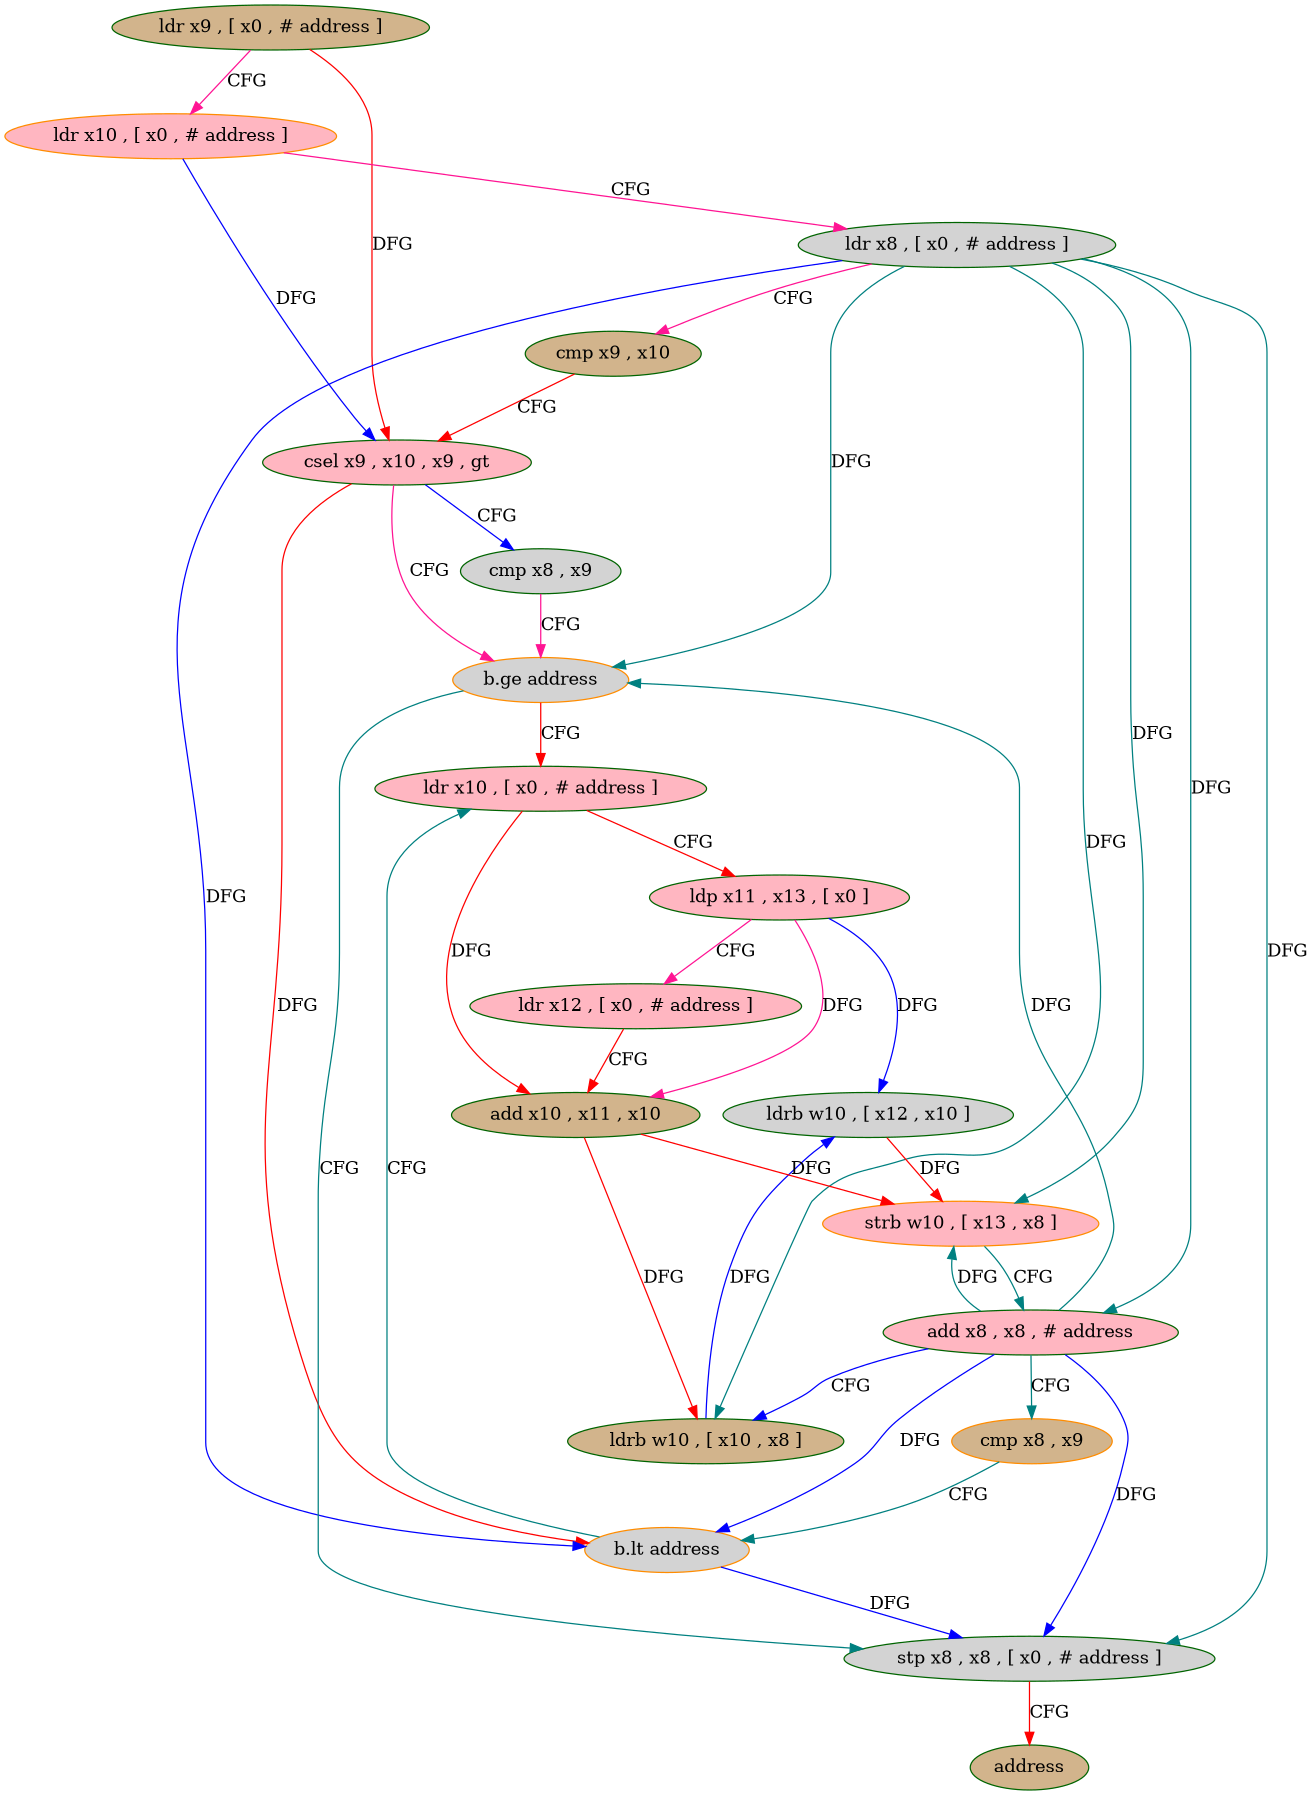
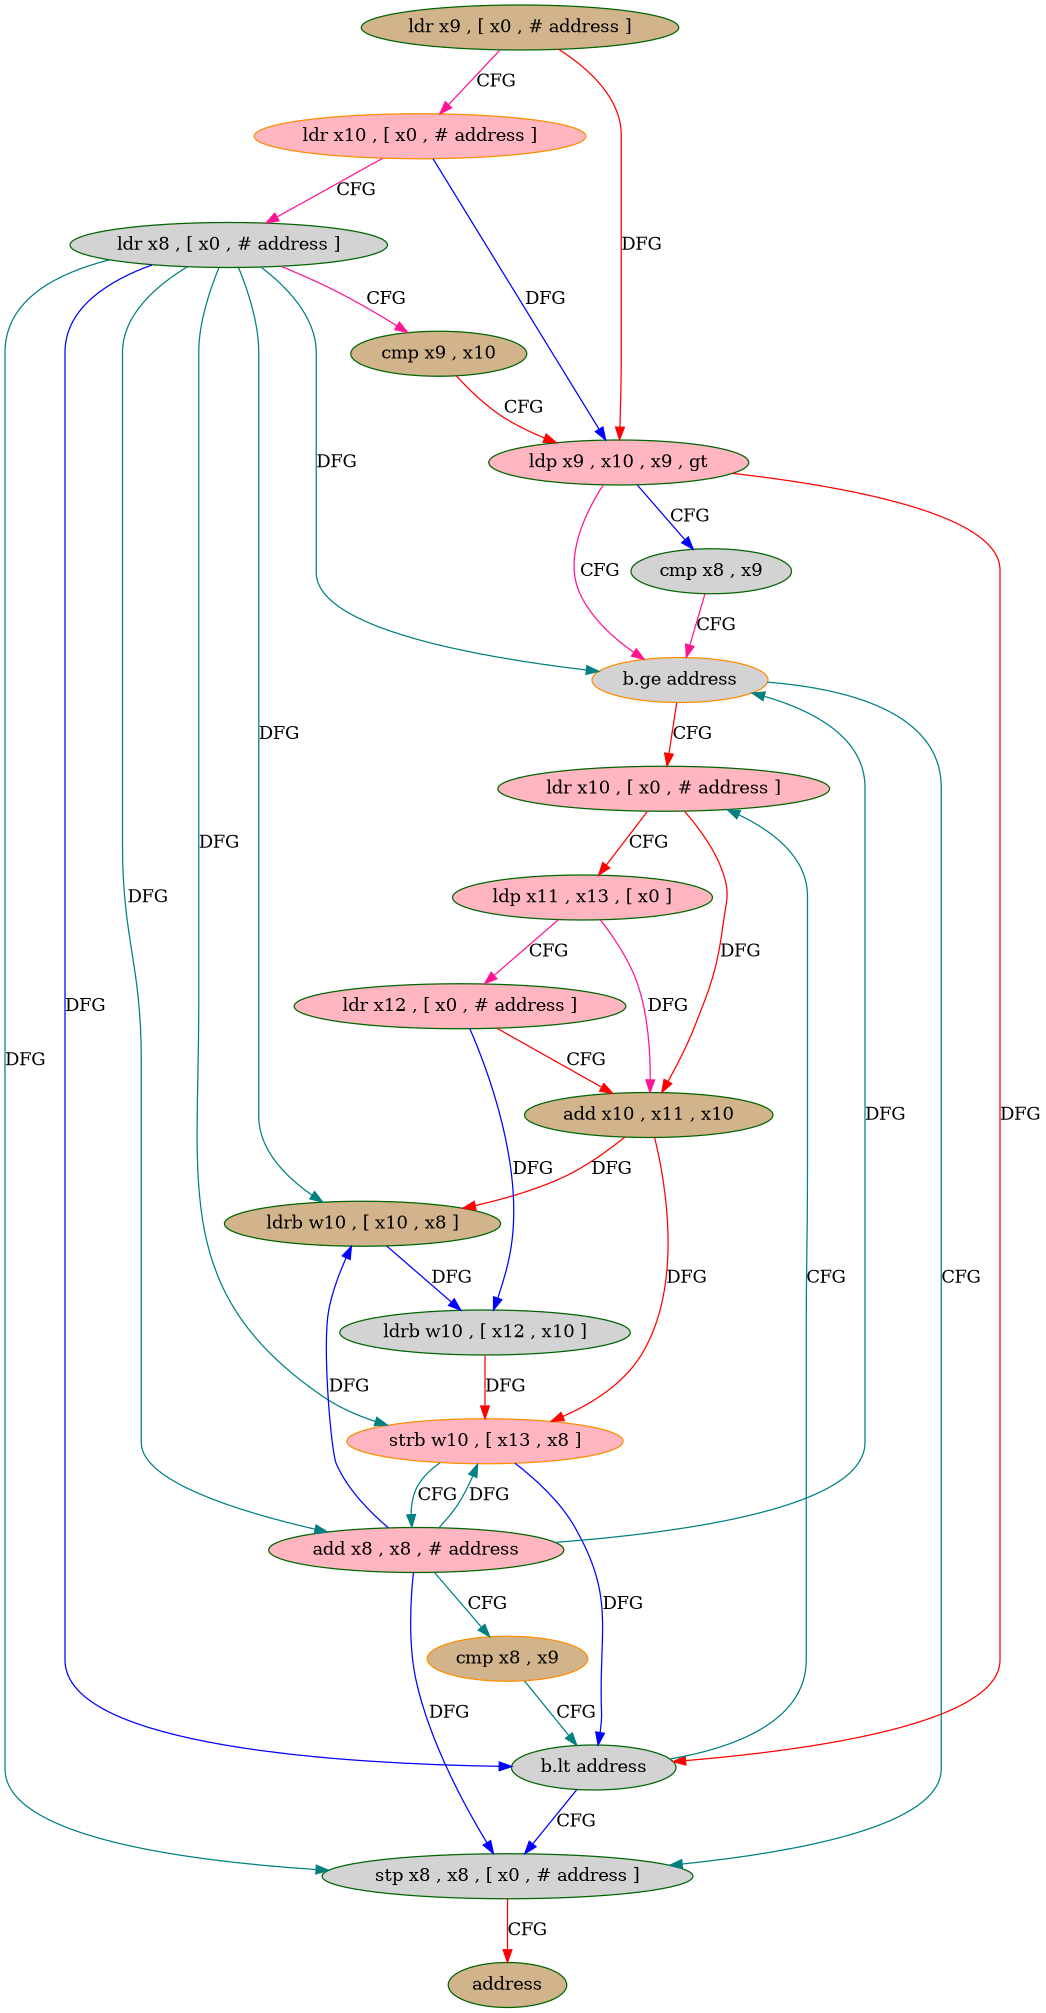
(397, 462) -> (619, 462)
(894, 986) -> (509, 1161)
(851, 1387) -> (349, 1387)
(869, 1452) -> (598, 1584)
(667, 1550) -> (594, 1768)
(890, 1604) -> (576, 1822)
